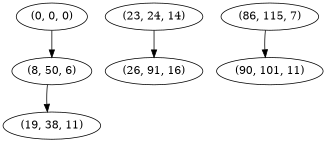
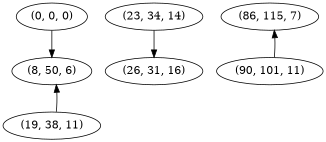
(154, 17) -> (154, 17)
(265, 40) -> (275, 48)
(154, 71) -> (154, 71)
(47, 94) -> (57, 102)
